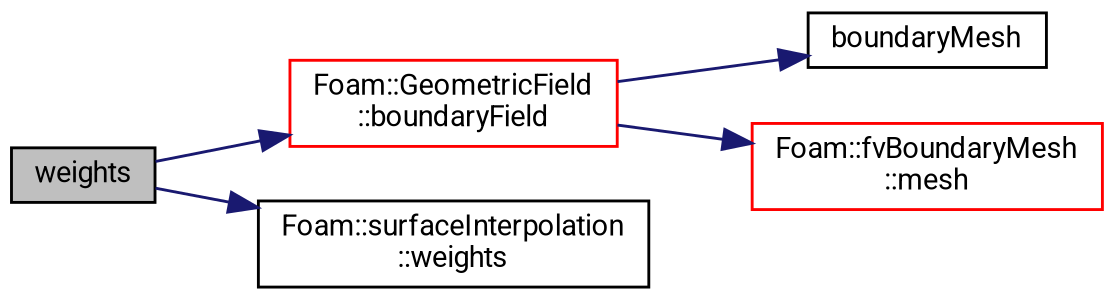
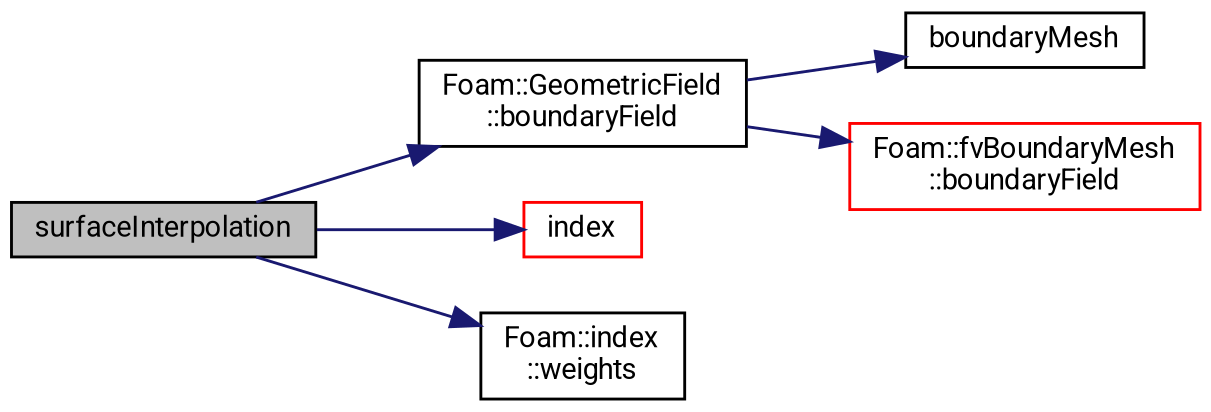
(454, 103) -> (583, 103)
(927, 167) -> (1025, 167)
(83, 175) -> (164, 230)
none -> (583, 230)
(454, 244) -> (583, 356)
